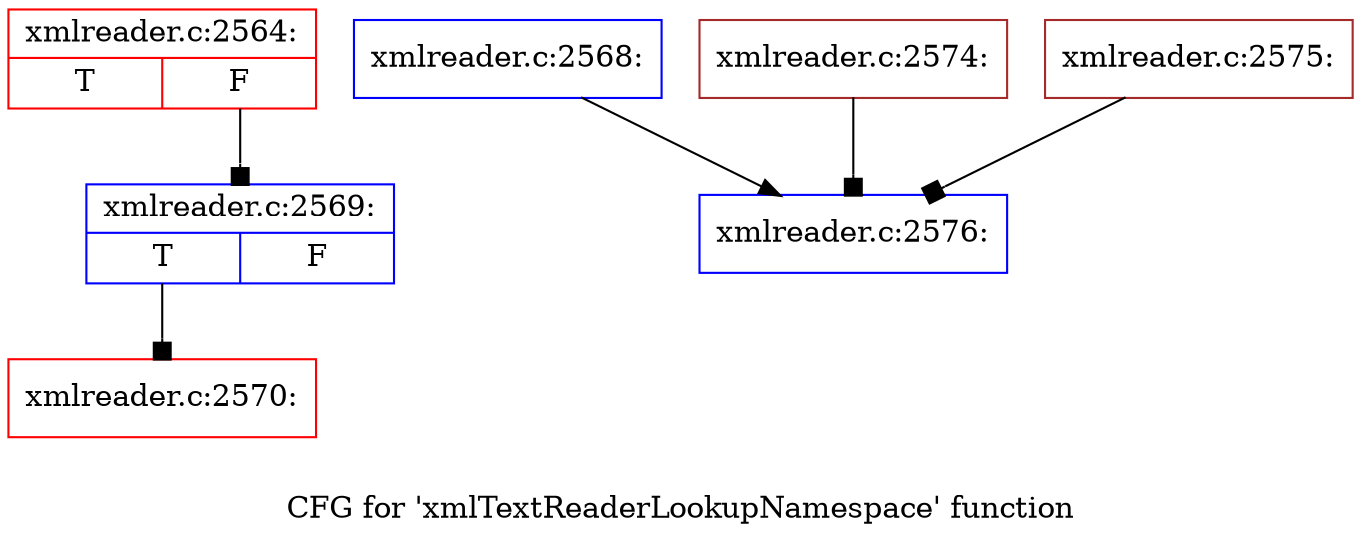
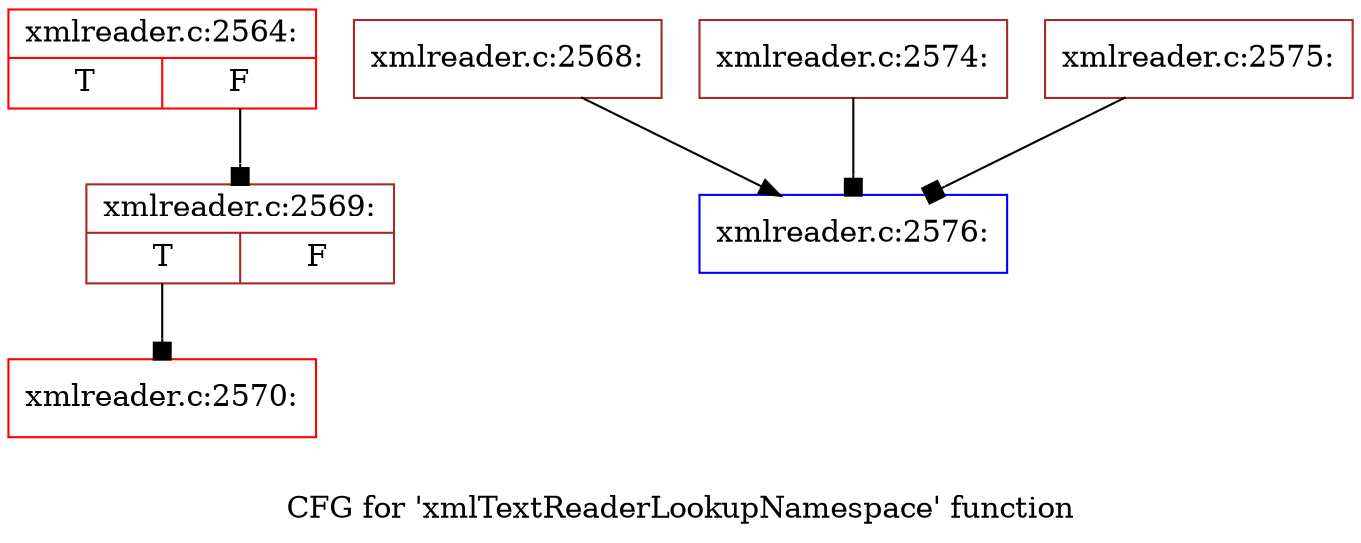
(508, 59) -> (508, 59)
(240, 234) -> (240, 234)
